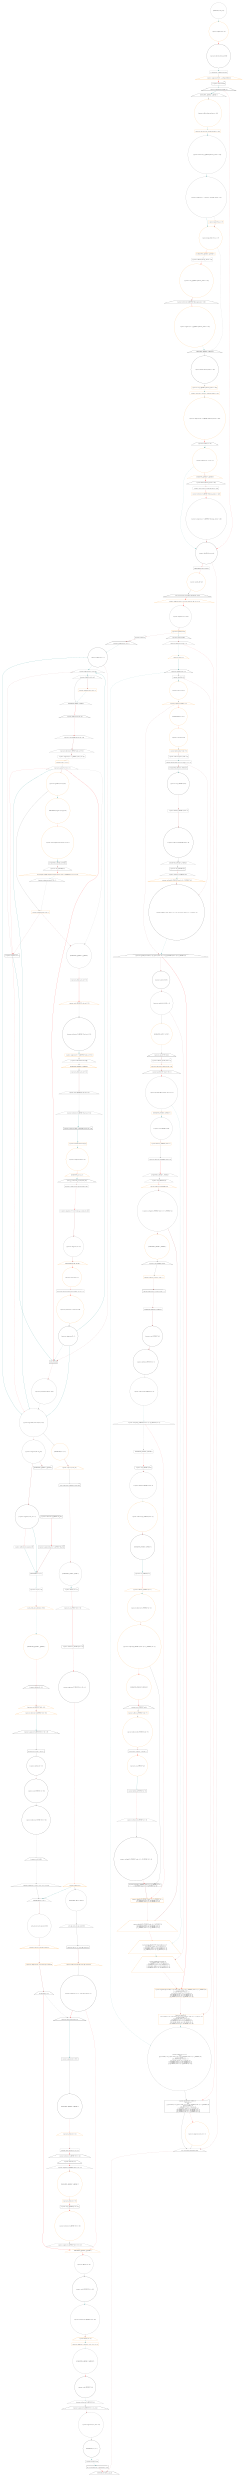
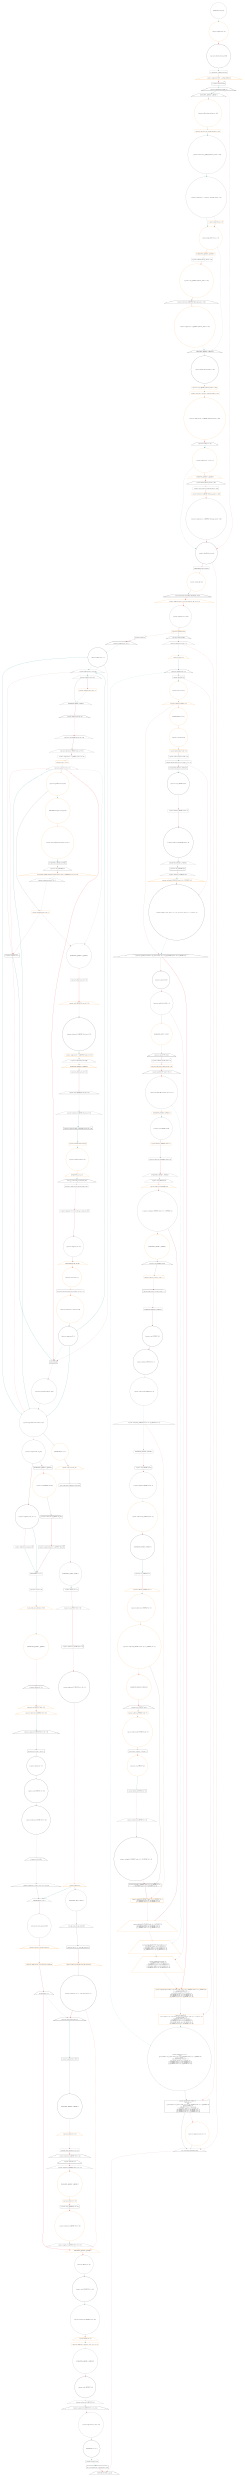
none -> (44, 1485)
